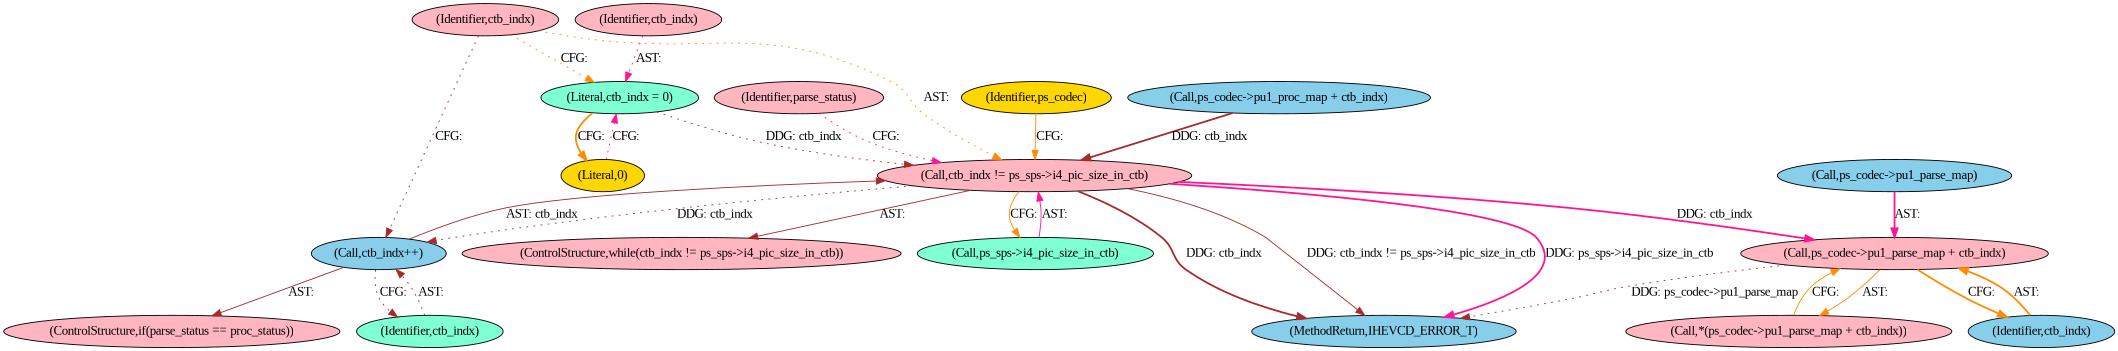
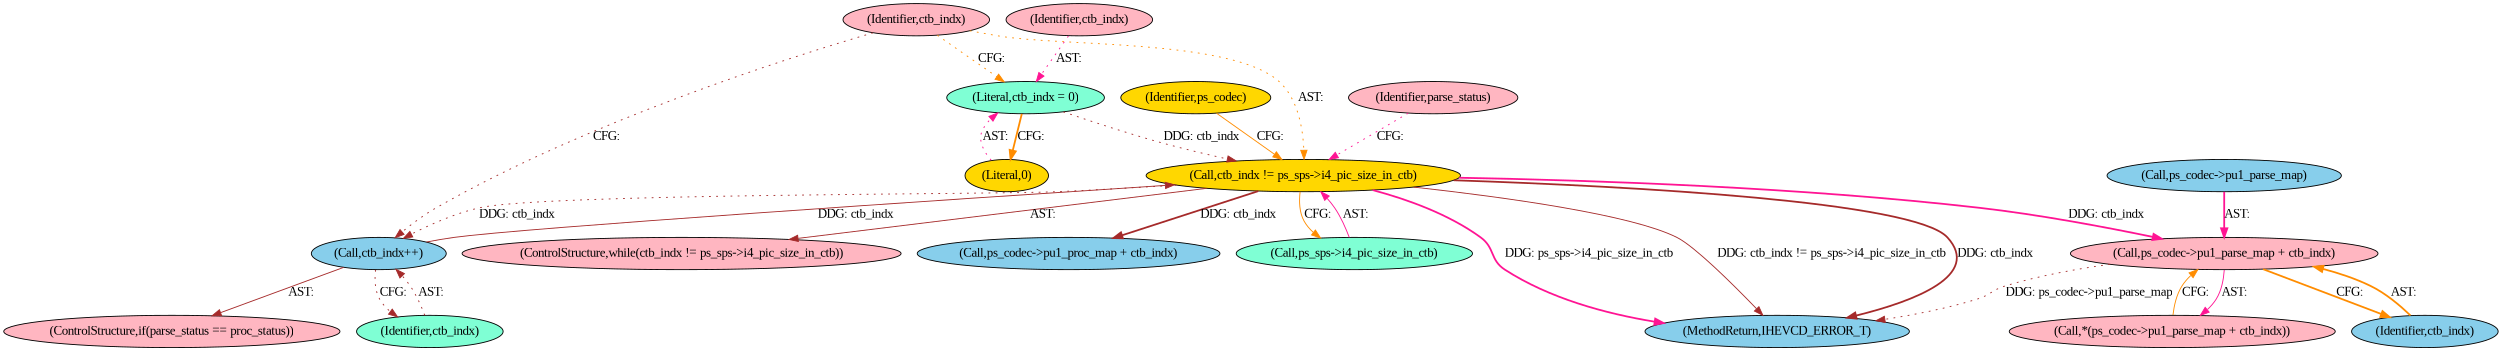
(1161, 135) -> (1190, 213)
(628, 137) -> (997, 137)
(1035, 176) -> (1303, 176)
(542, 215) -> (856, 215)
(1855, 292) -> (2220, 292)
